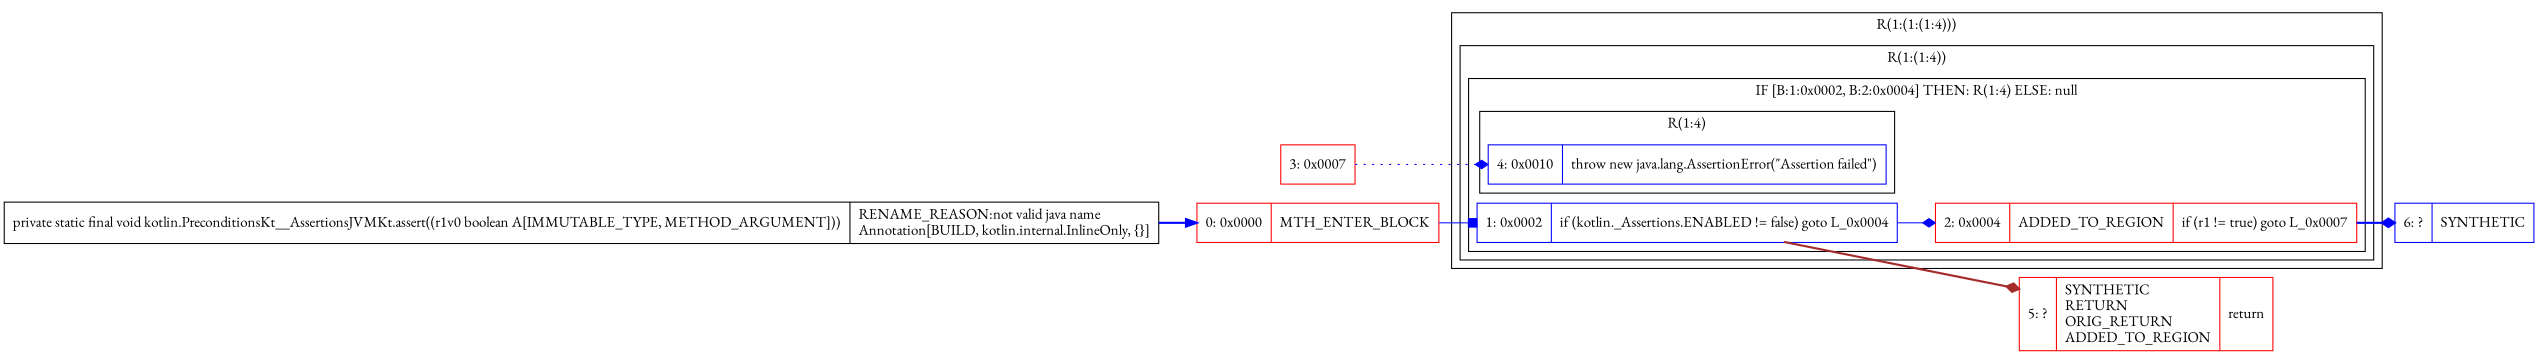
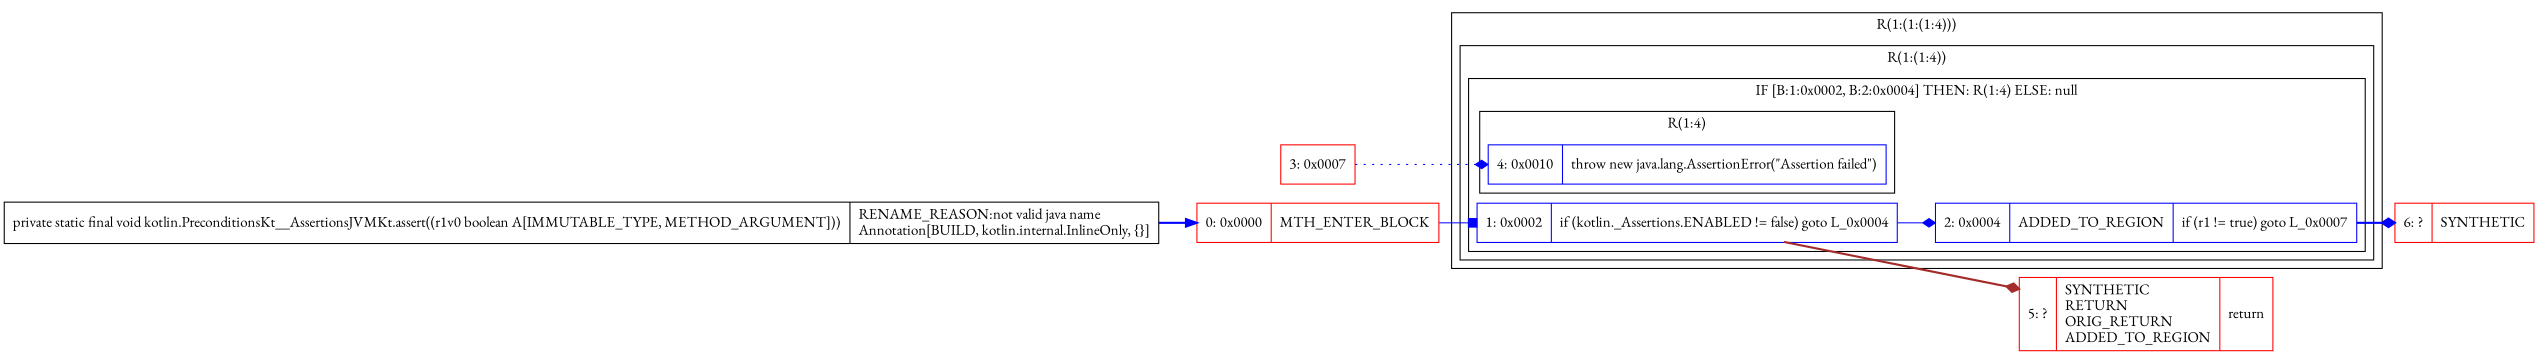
(2146, 223) -> (2146, 223)
(2464, 223) -> (2464, 223)
